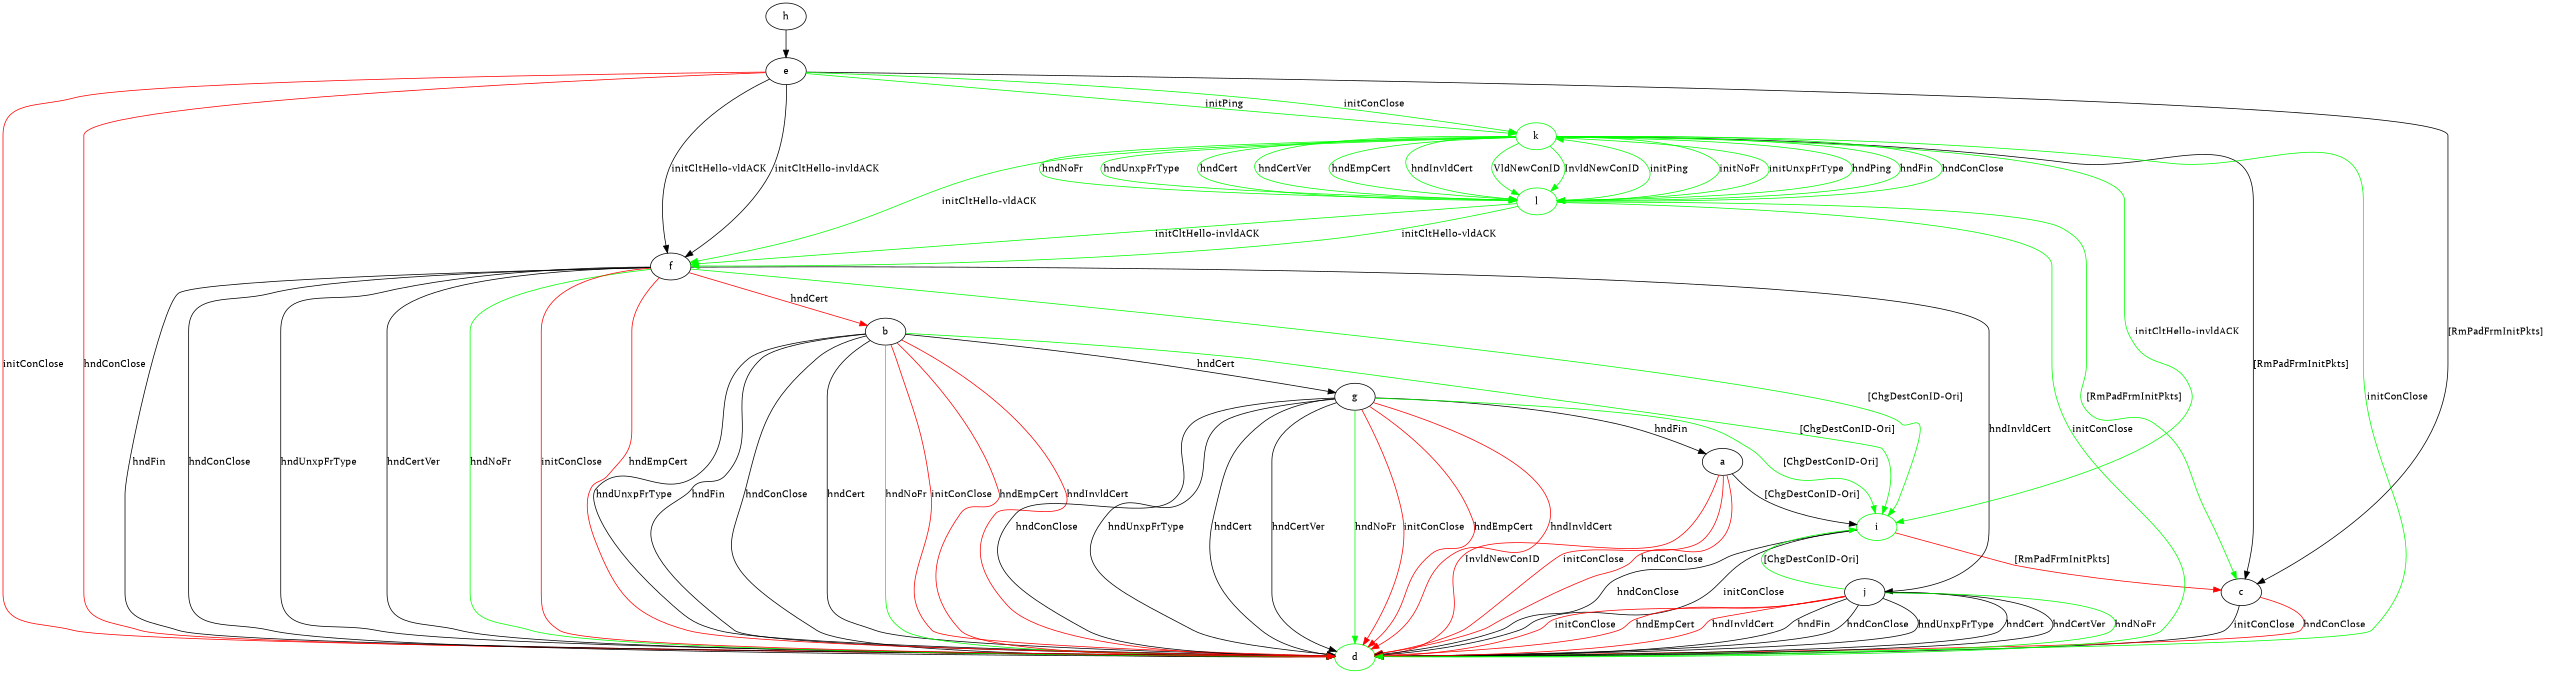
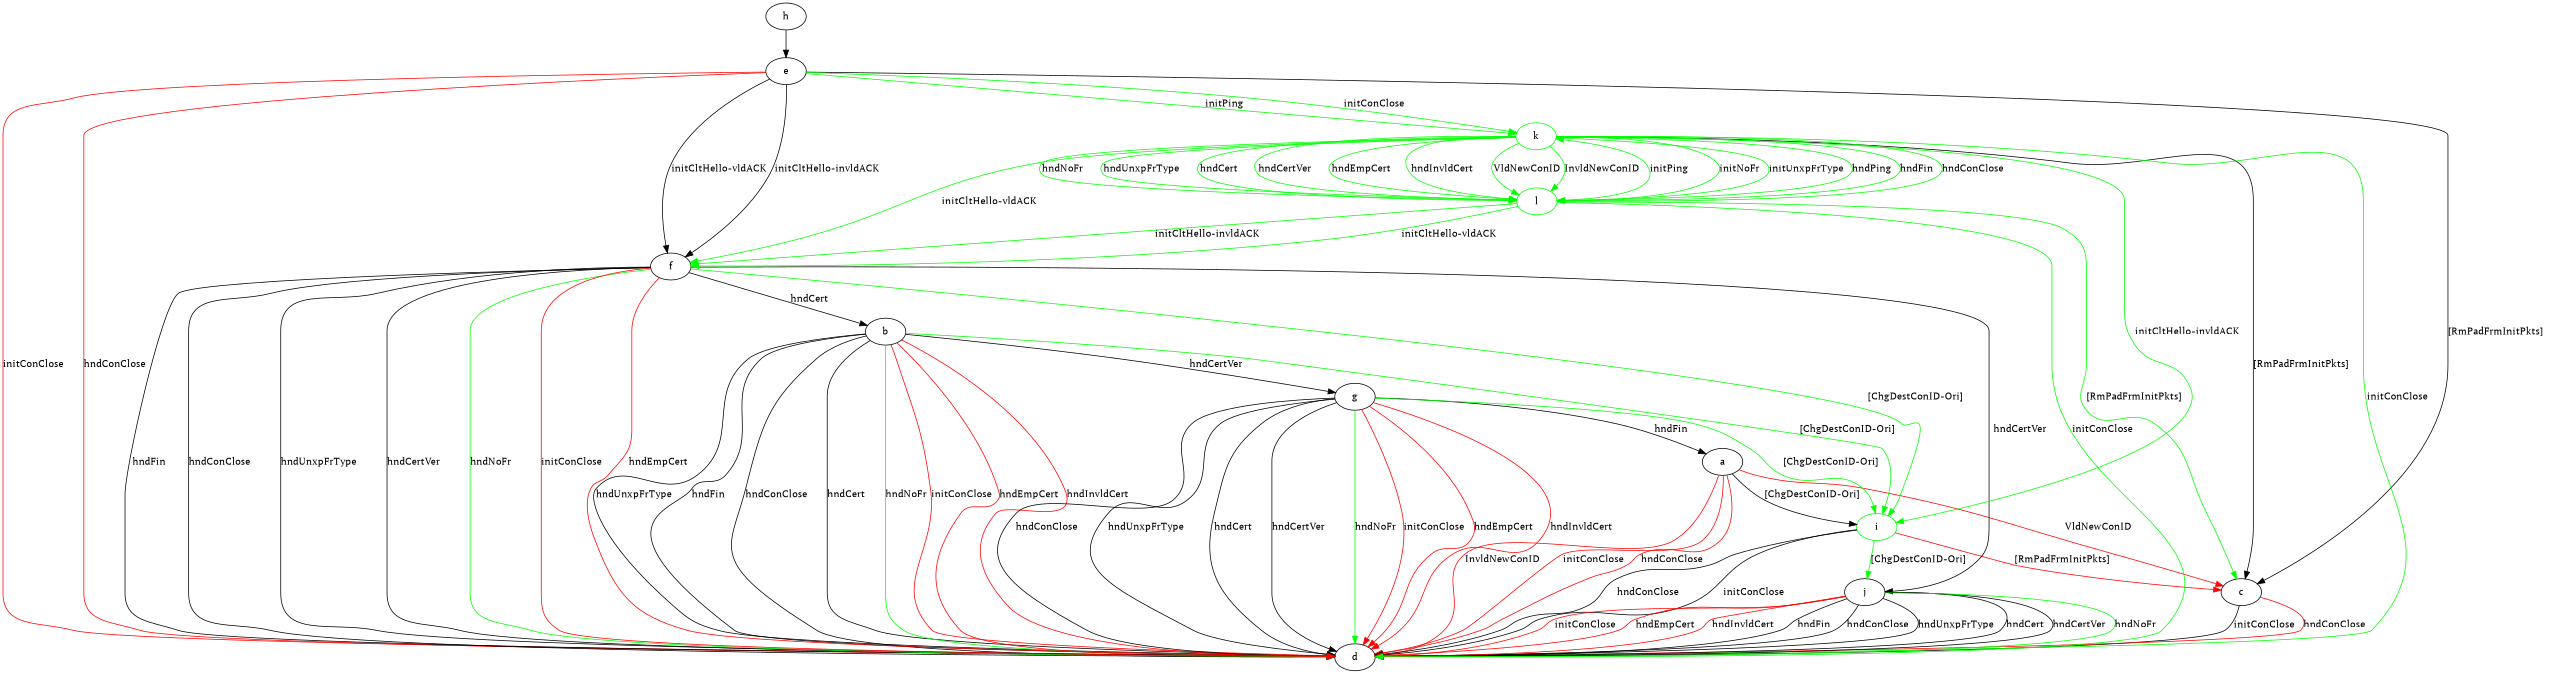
(775, 298) -> (775, 298)
(1218, 364) -> (1218, 364)
(2022, 429) -> (2022, 429)
none -> (1980, 515)
(1762, 557) -> (1871, 556)
(1355, 657) -> (1355, 657)
